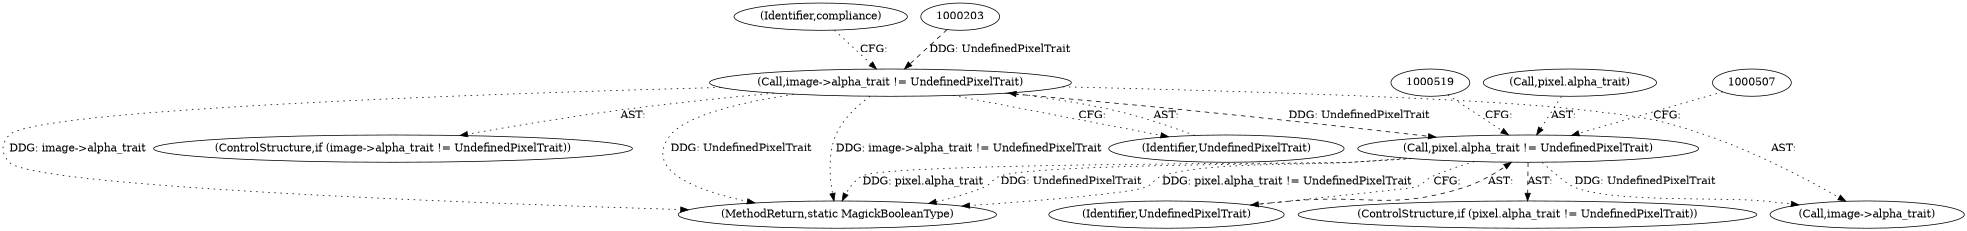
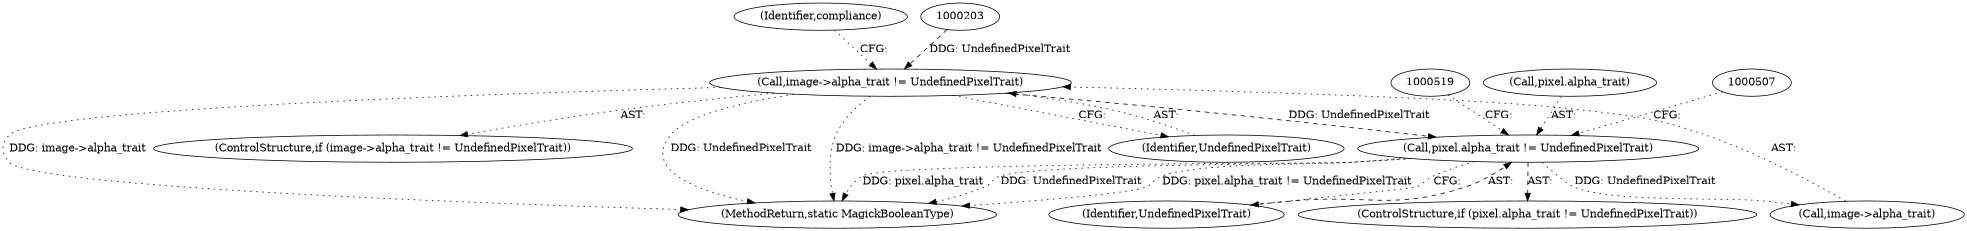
(1440, 100) -> (1467, 101)
